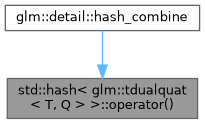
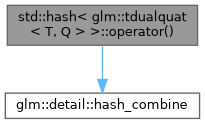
(102, 48) -> (102, 62)
